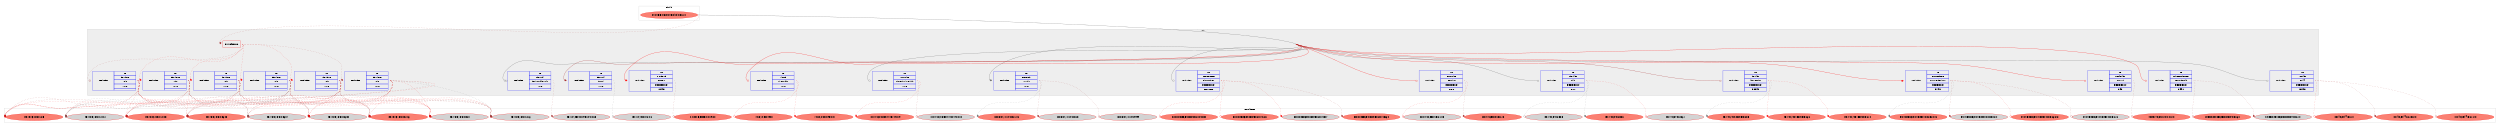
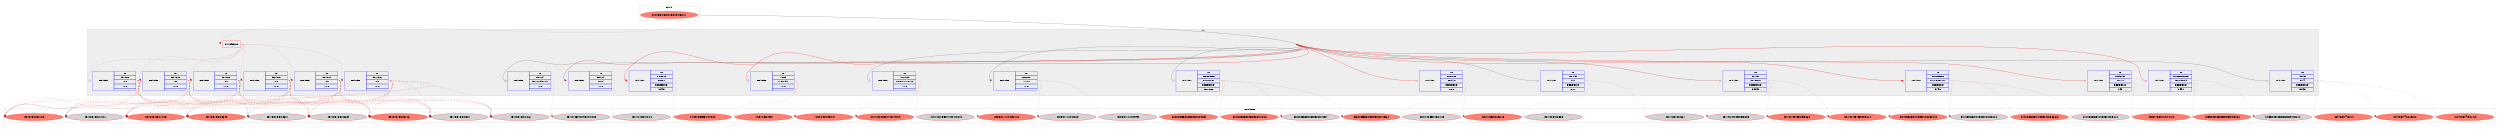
(1615, 117) -> none
(1736, 117) -> (1736, 117)
